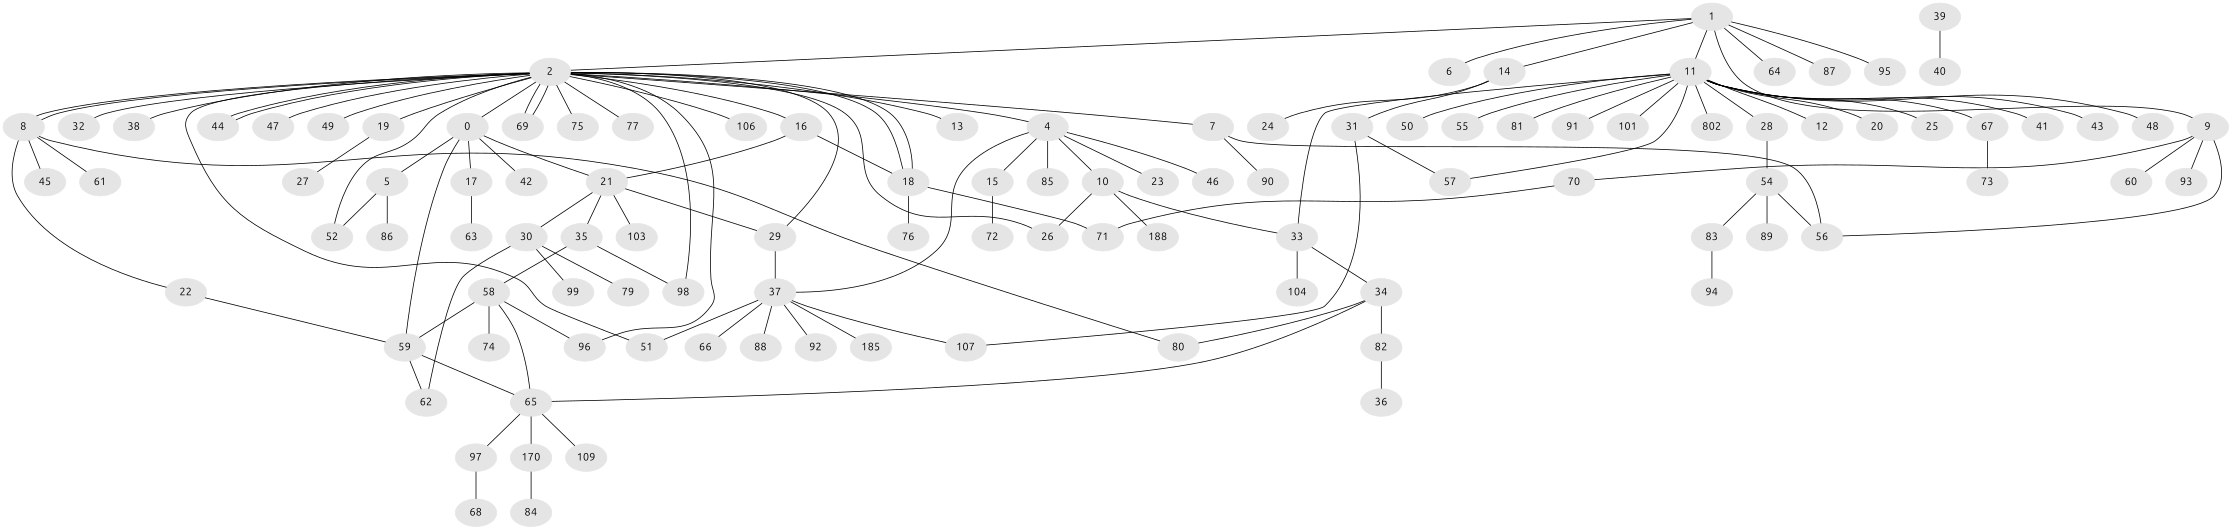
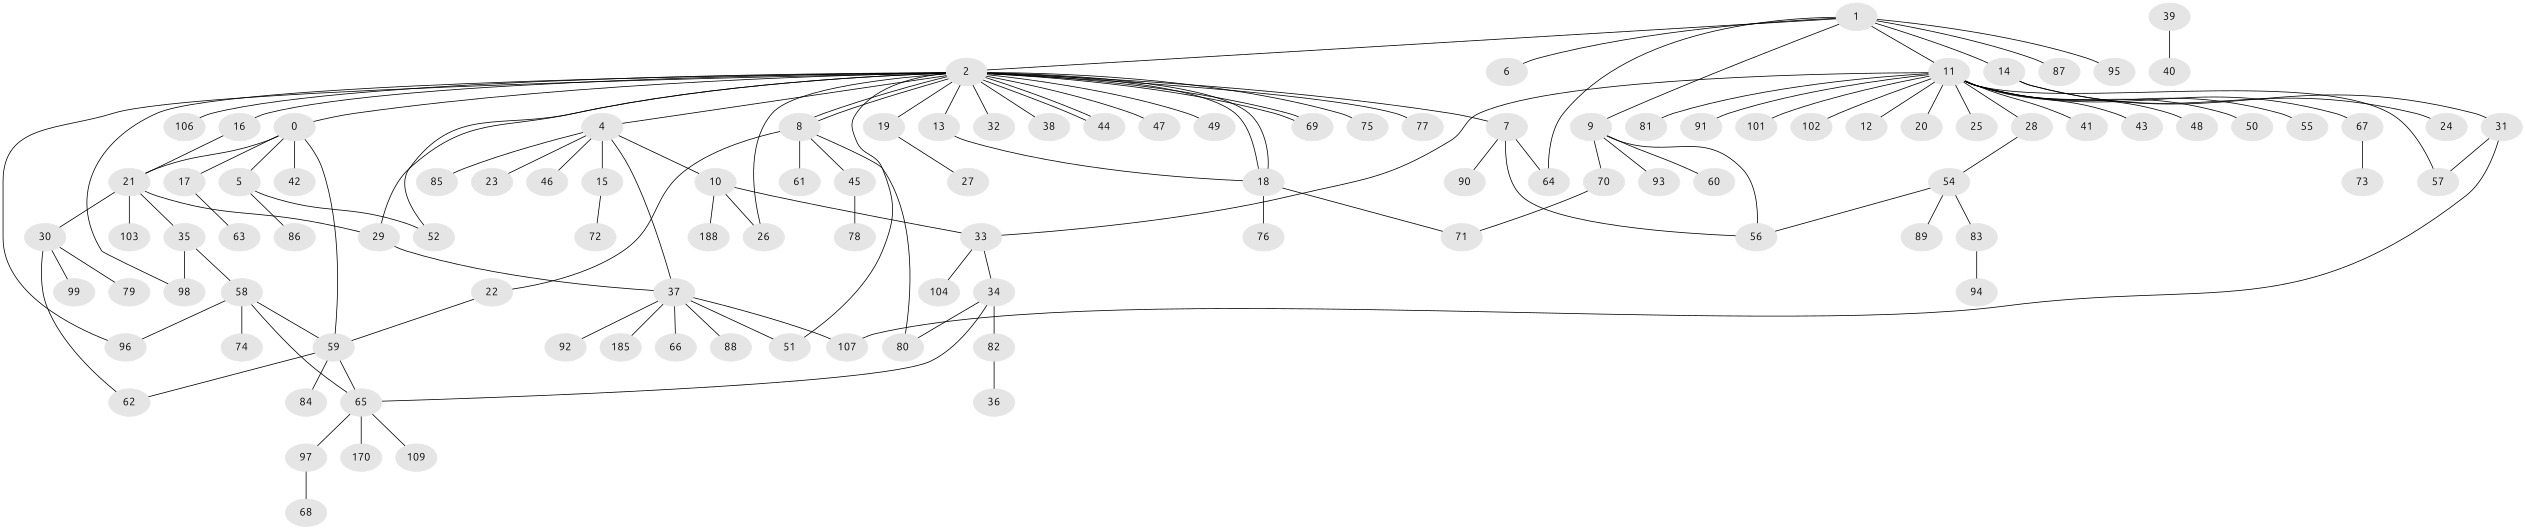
(1712, 127) -> (1811, 127)
(855, 155) -> (1097, 168)
none -> (1528, 155)
none -> (855, 237)
(531, 485) -> (318, 378)
